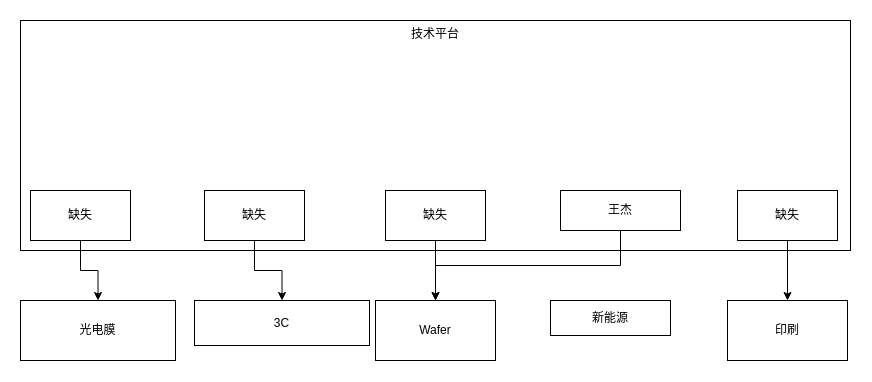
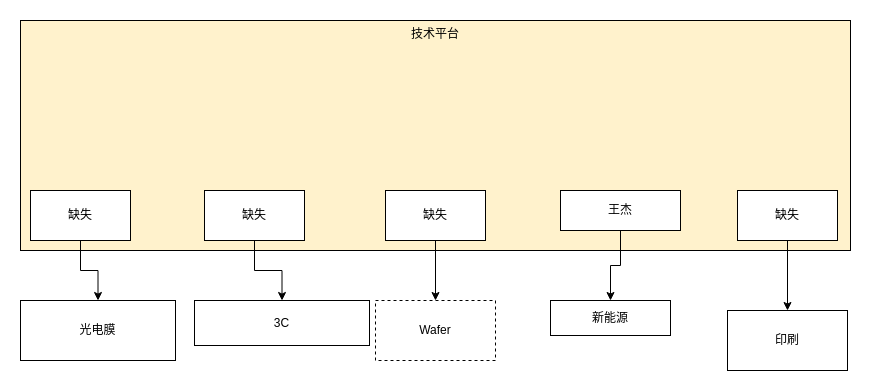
(436, 136) -> (436, 136)
(526, 266) -> (611, 279)
(436, 331) -> (436, 331)
(788, 331) -> (788, 341)
